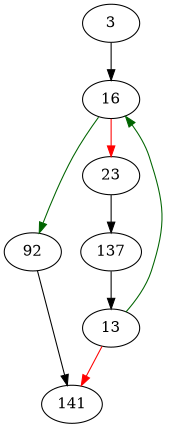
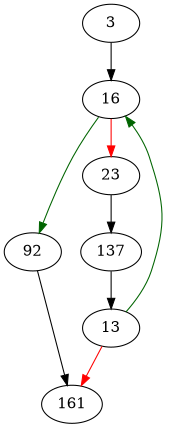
(72, 404) -> (72, 404)
